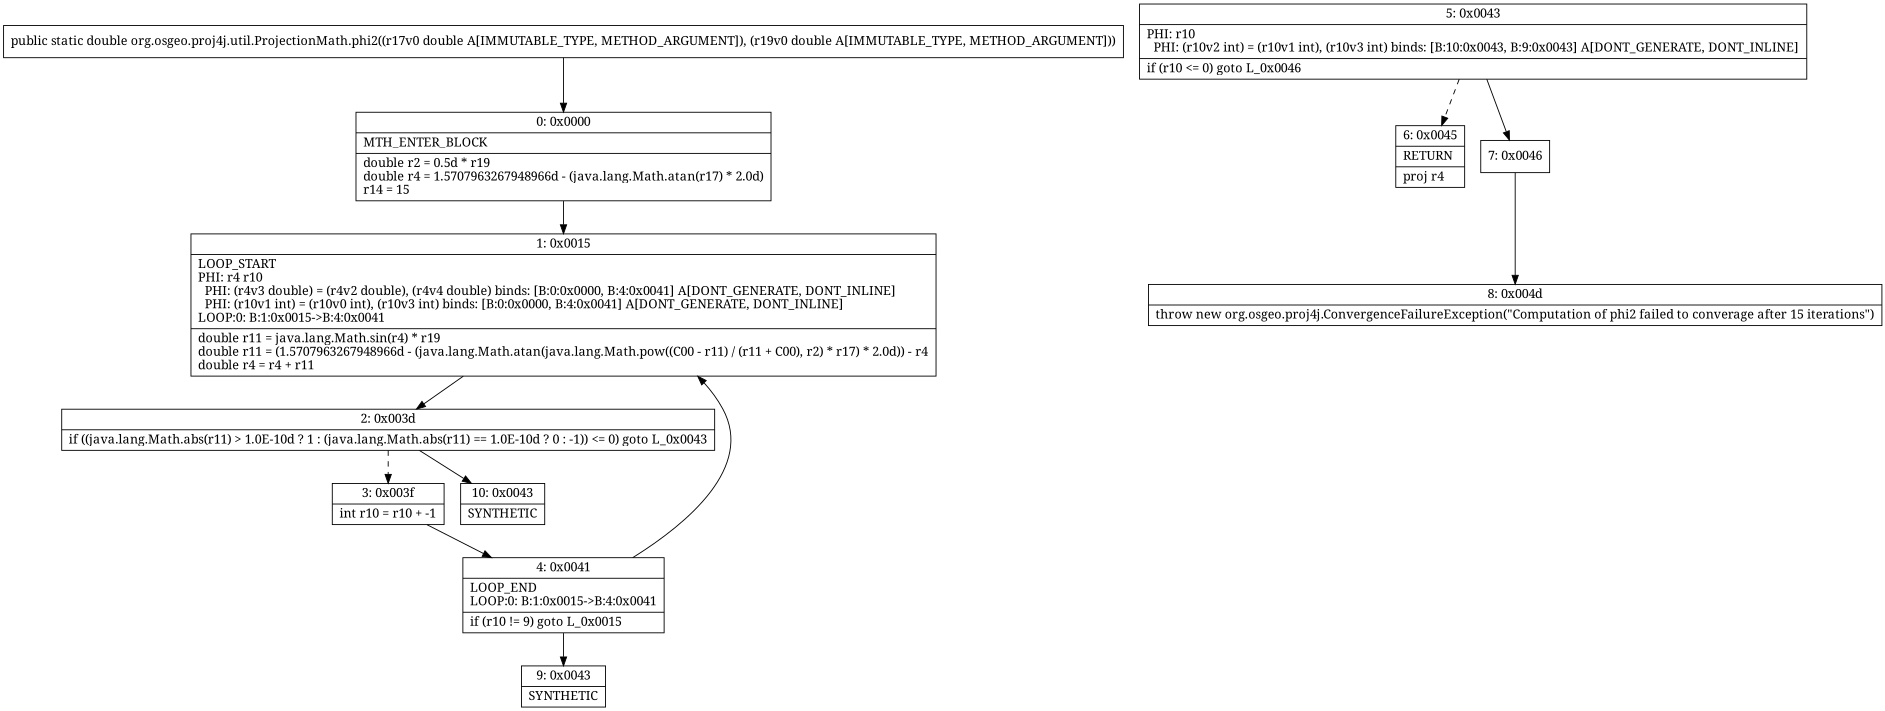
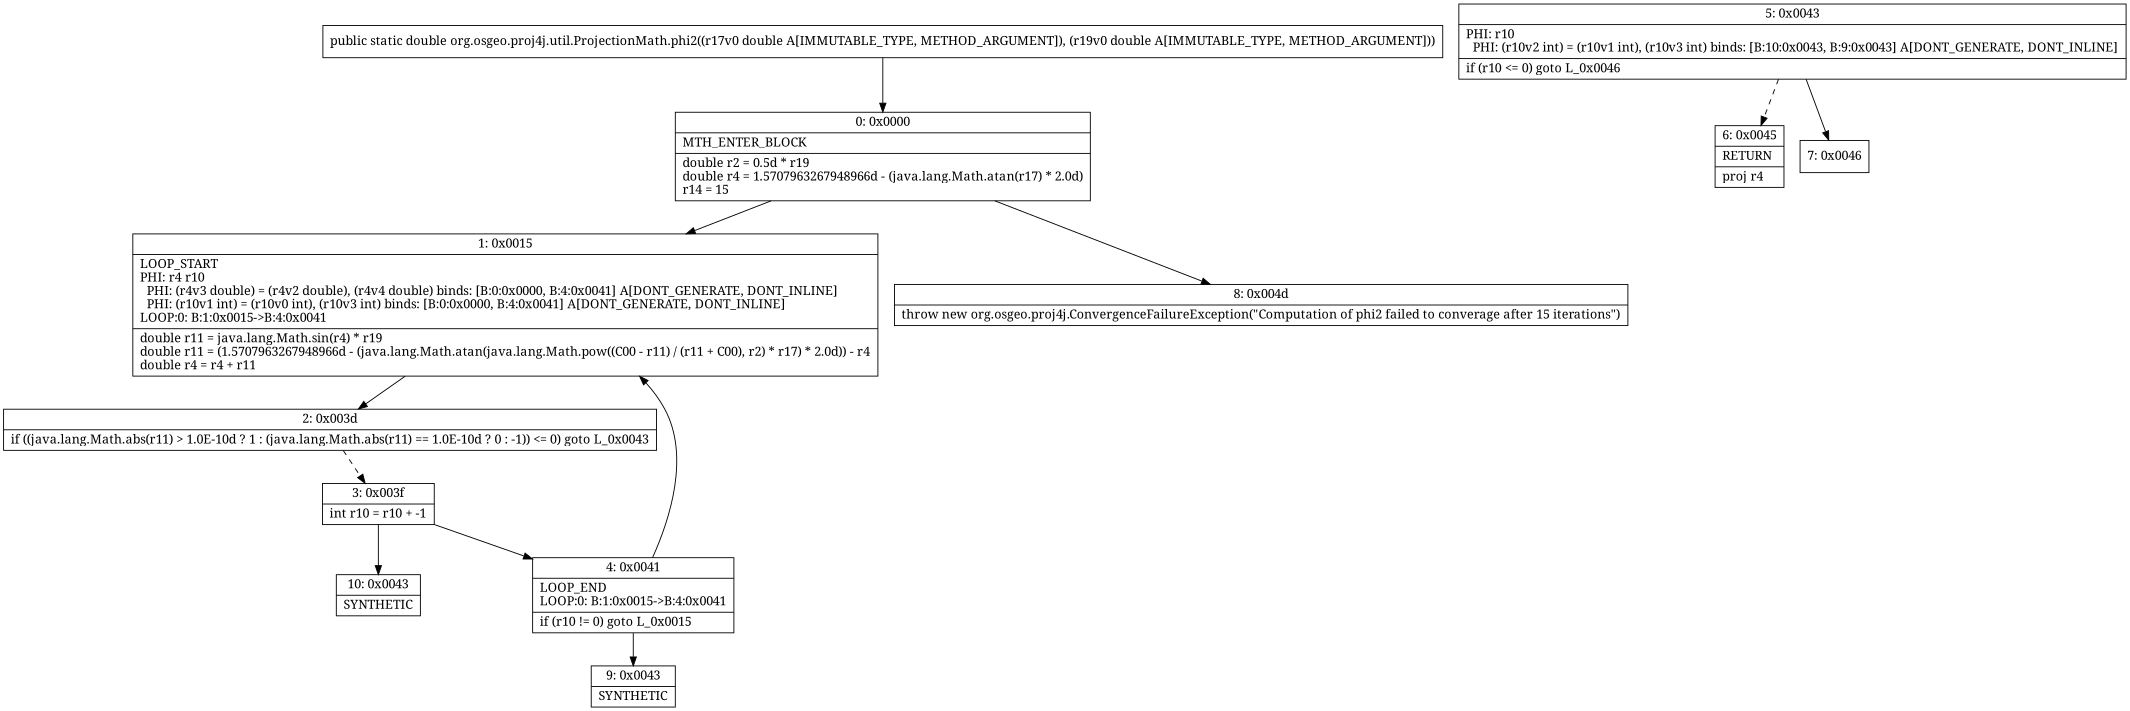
(1515, 224) -> (1098, 241)
(442, 464) -> (378, 545)
(546, 622) -> (616, 622)
